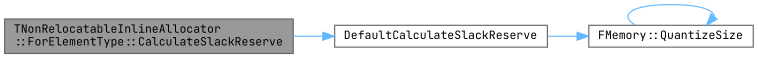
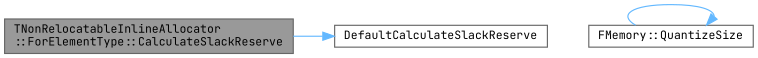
(562, 36) -> none
